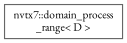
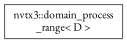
(64, 22) -> (64, 22)
